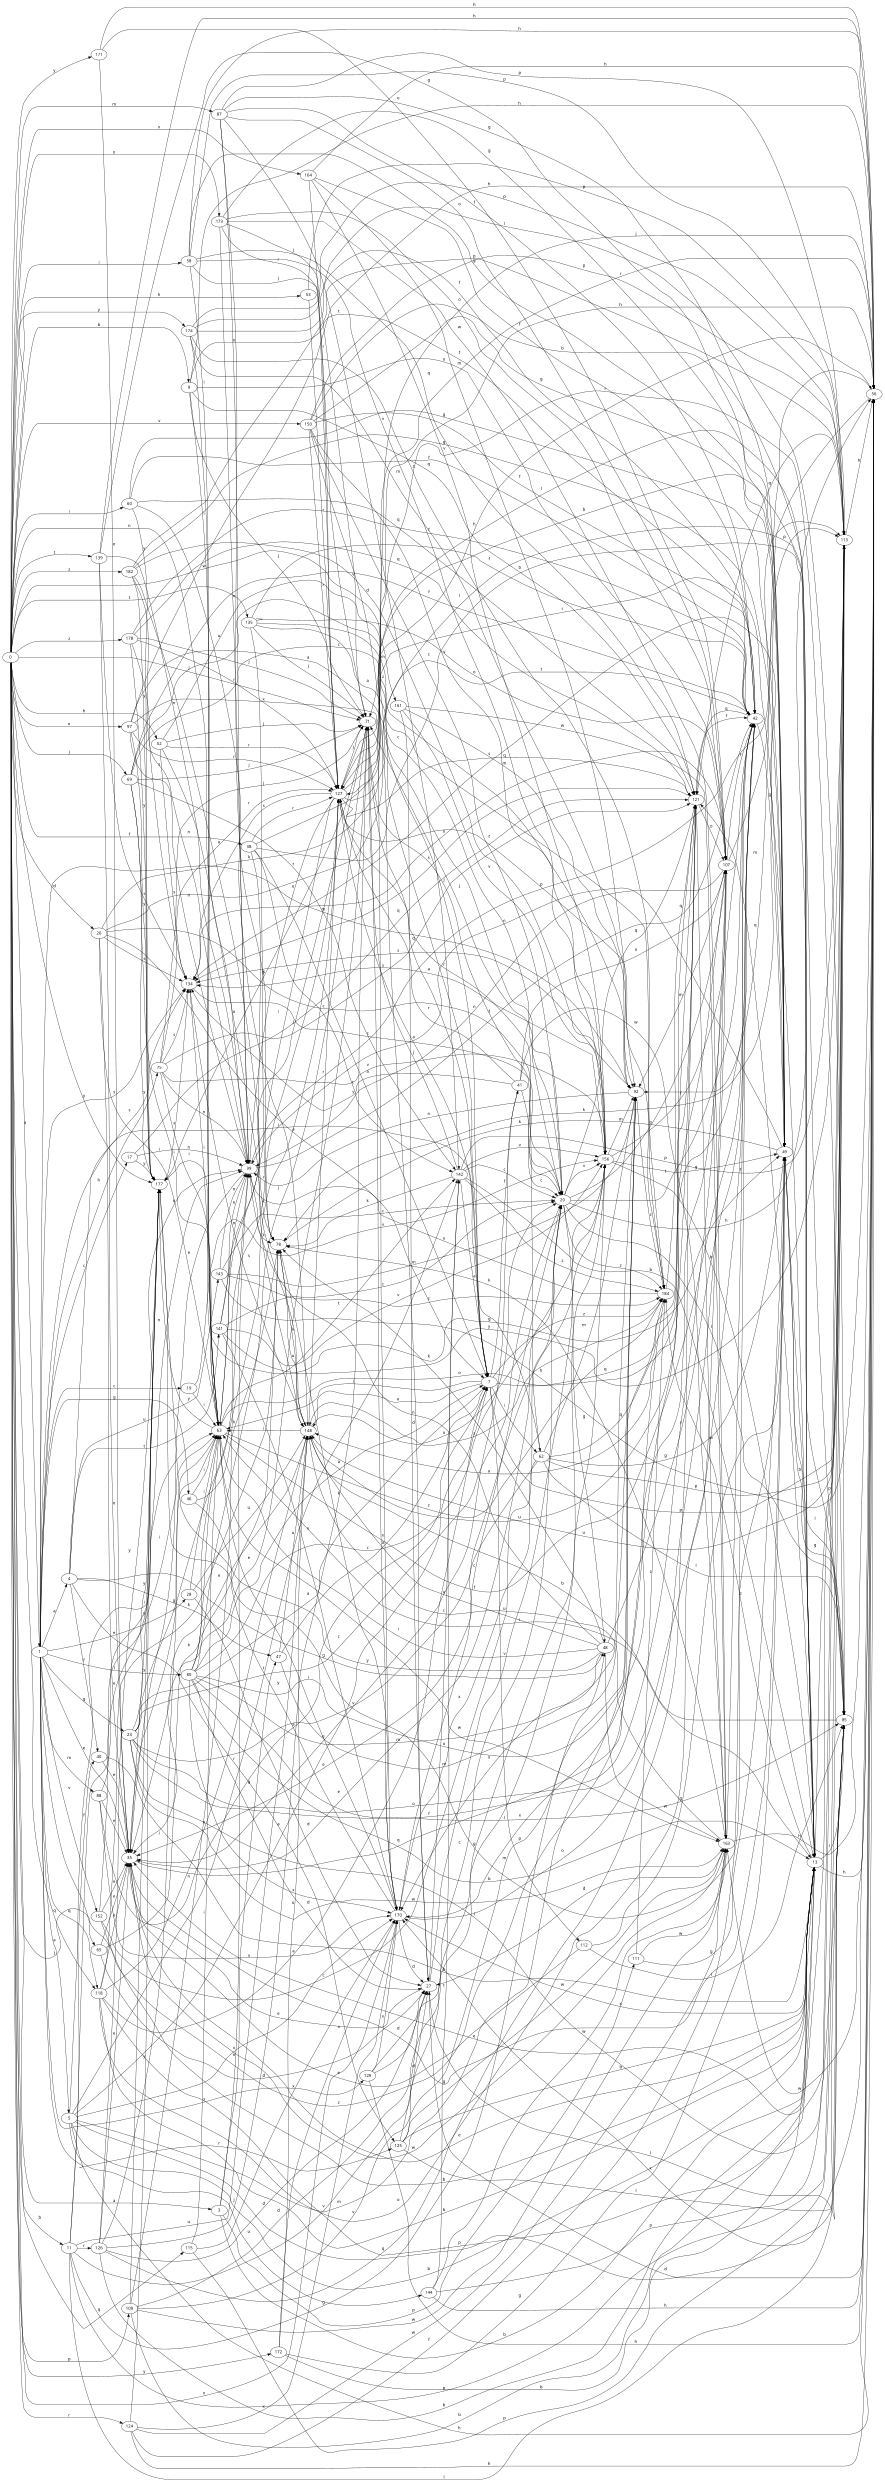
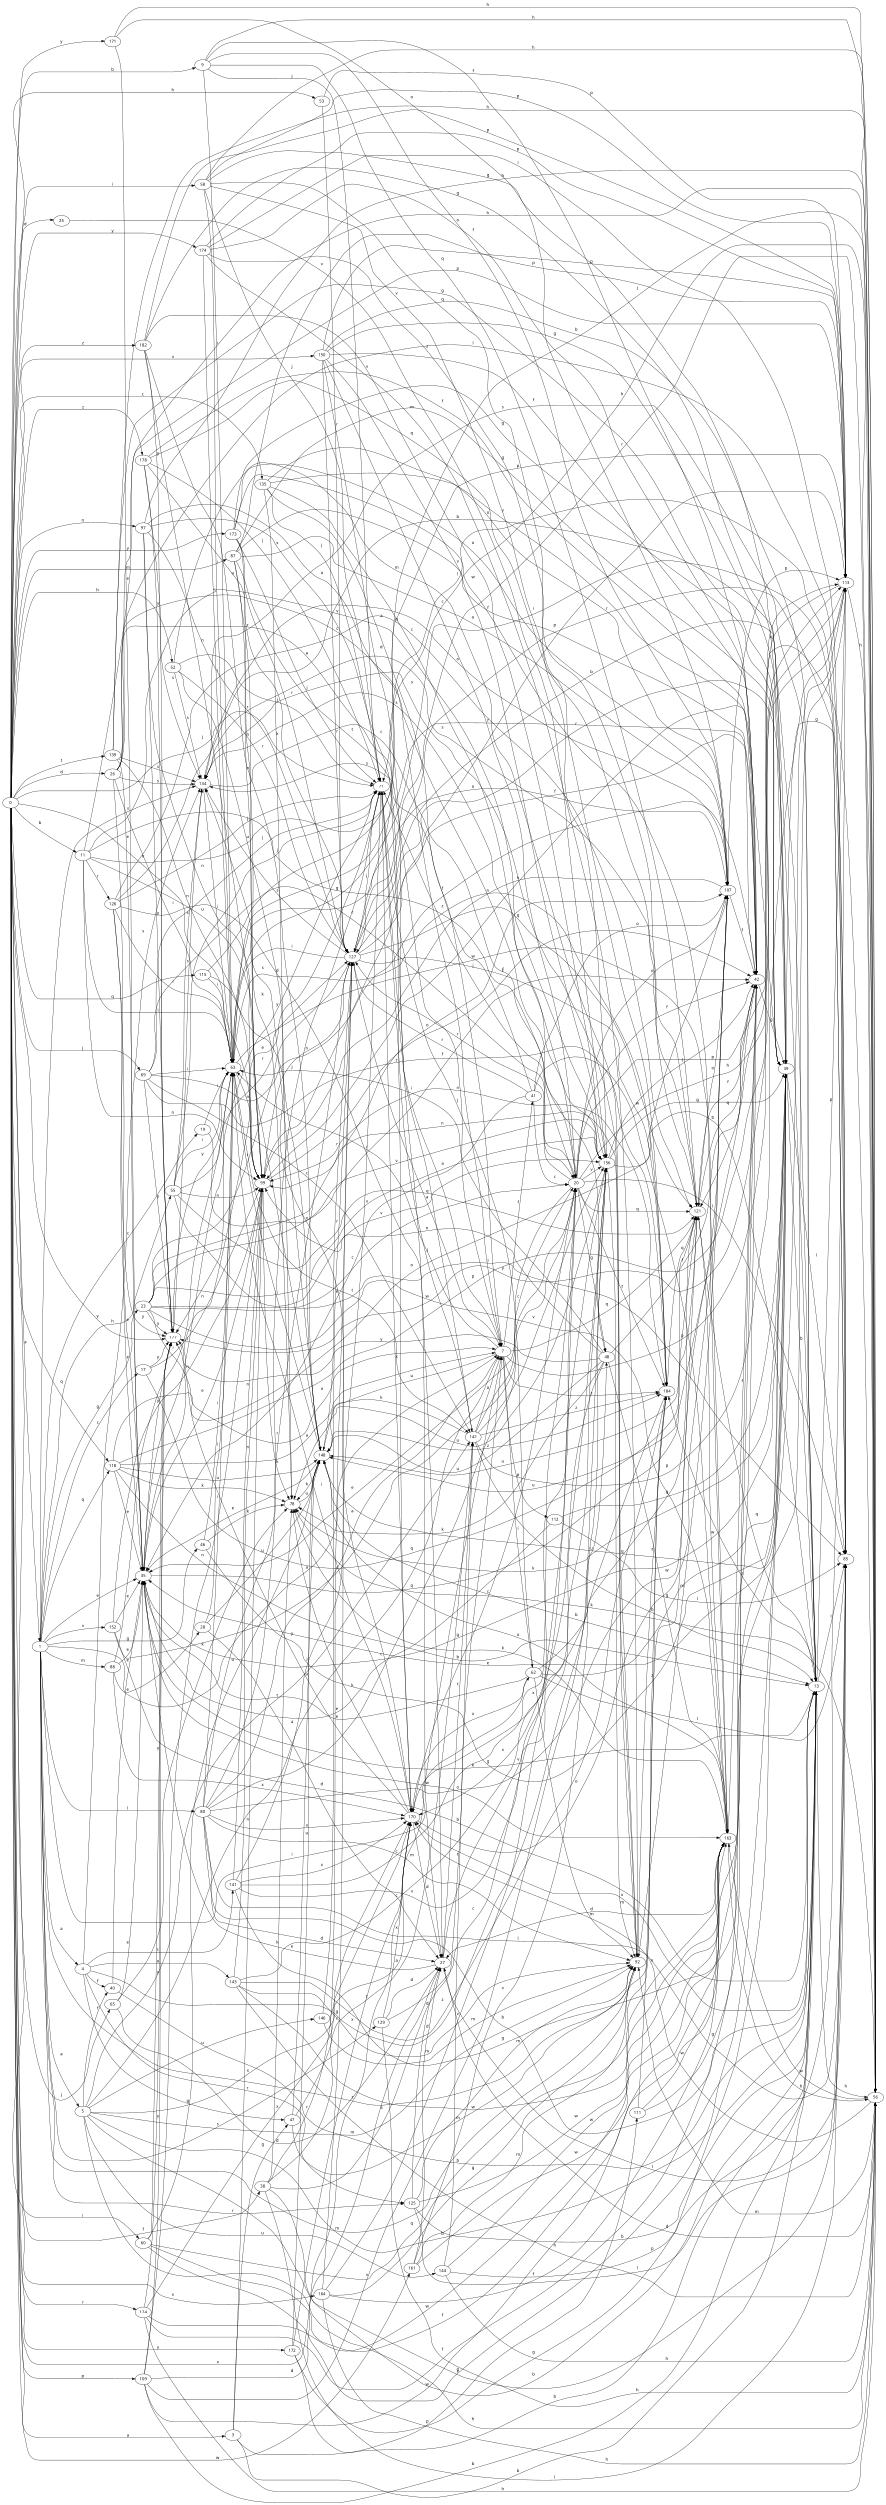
none -> (62, 221)
(460, 363) -> (473, 2168)
(159, 1068) -> (173, 1191)
(841, 1157) -> (753, 1014)
none -> (322, 2018)
none -> (524, 2104)
